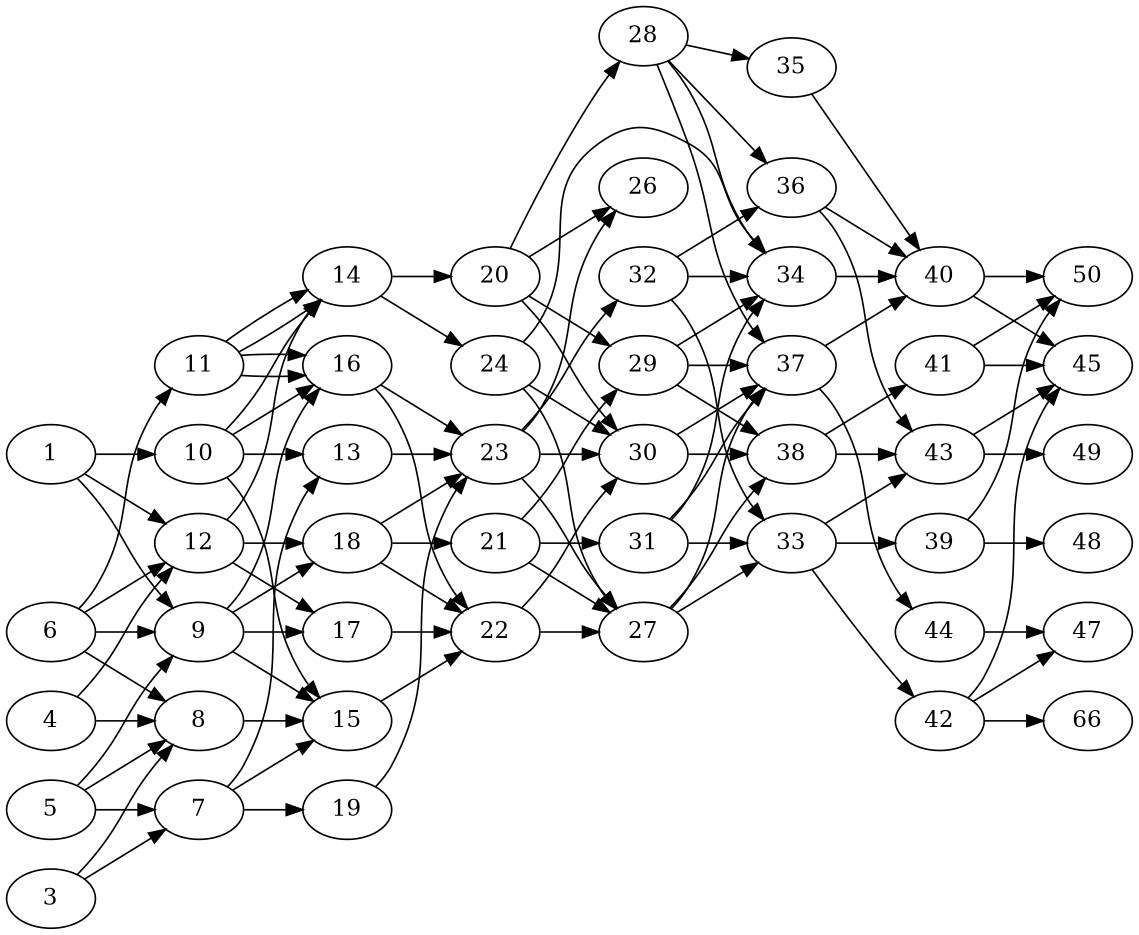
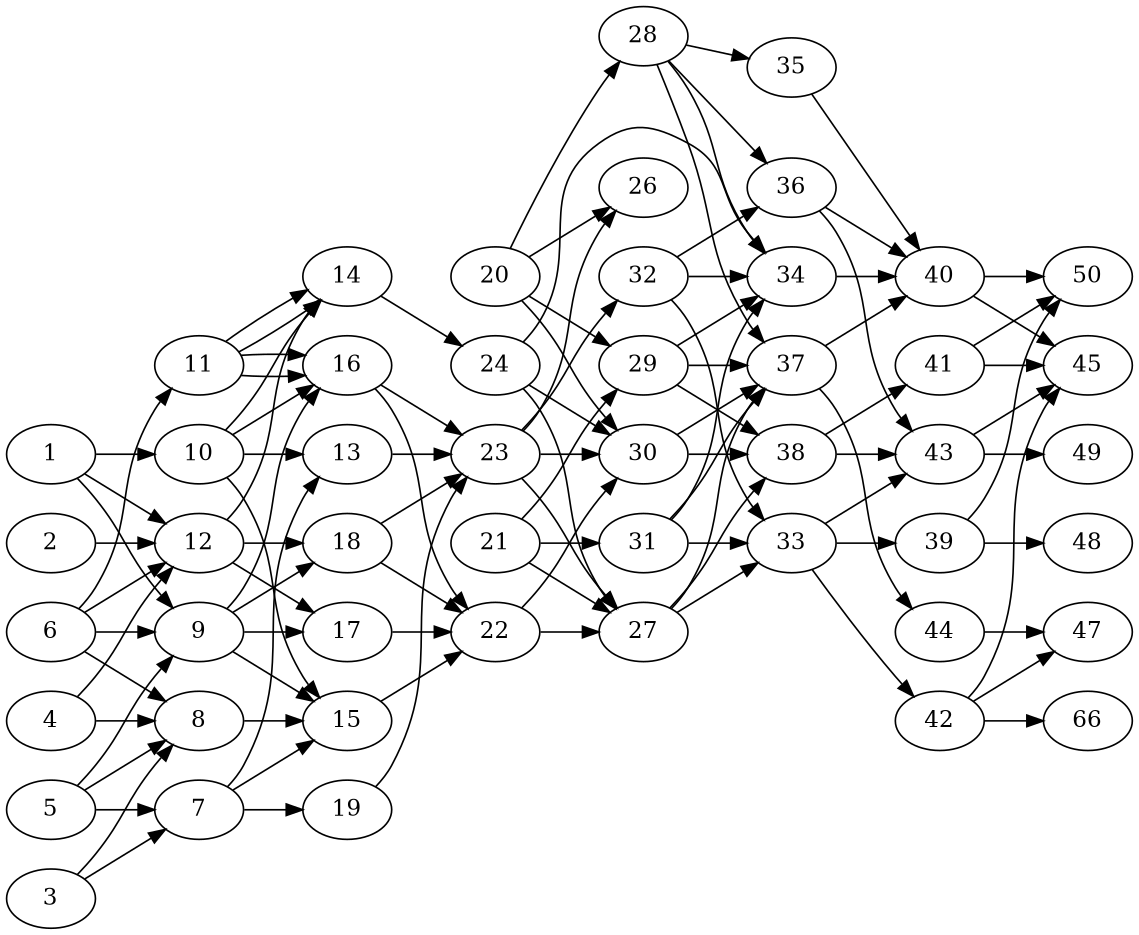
(413, 276) -> none
none -> (51, 543)
(413, 543) -> none
